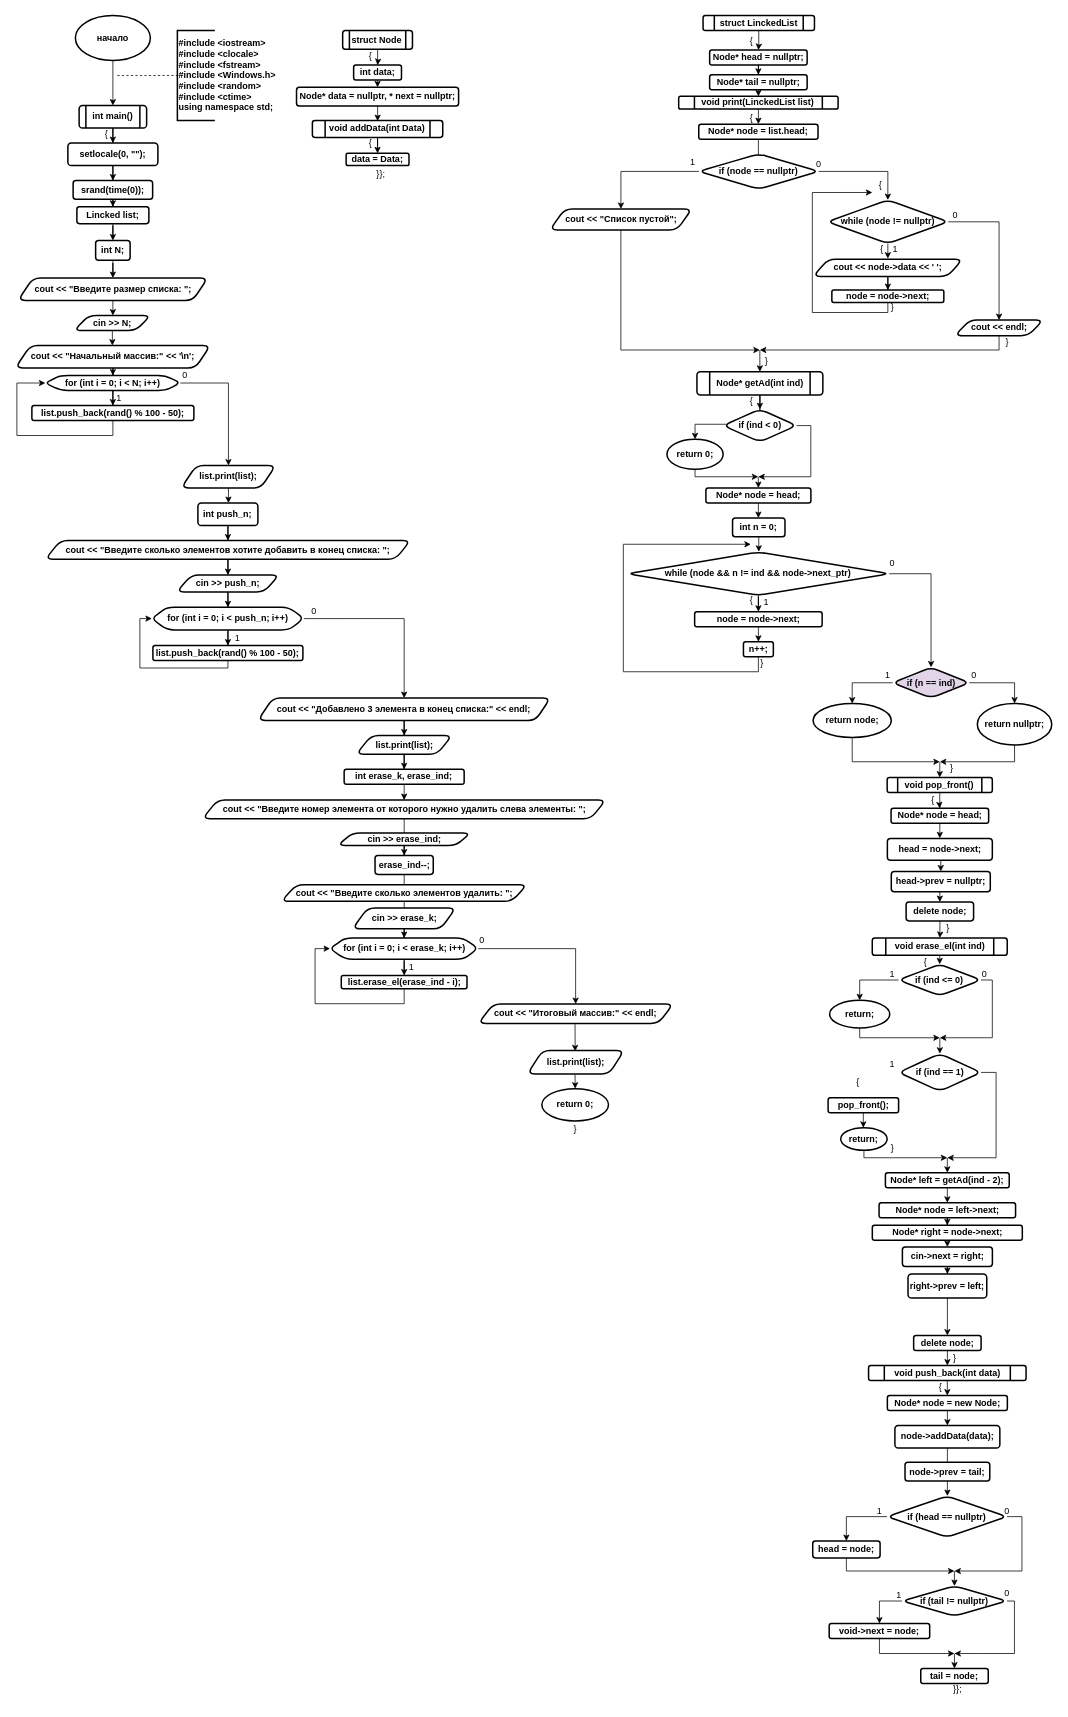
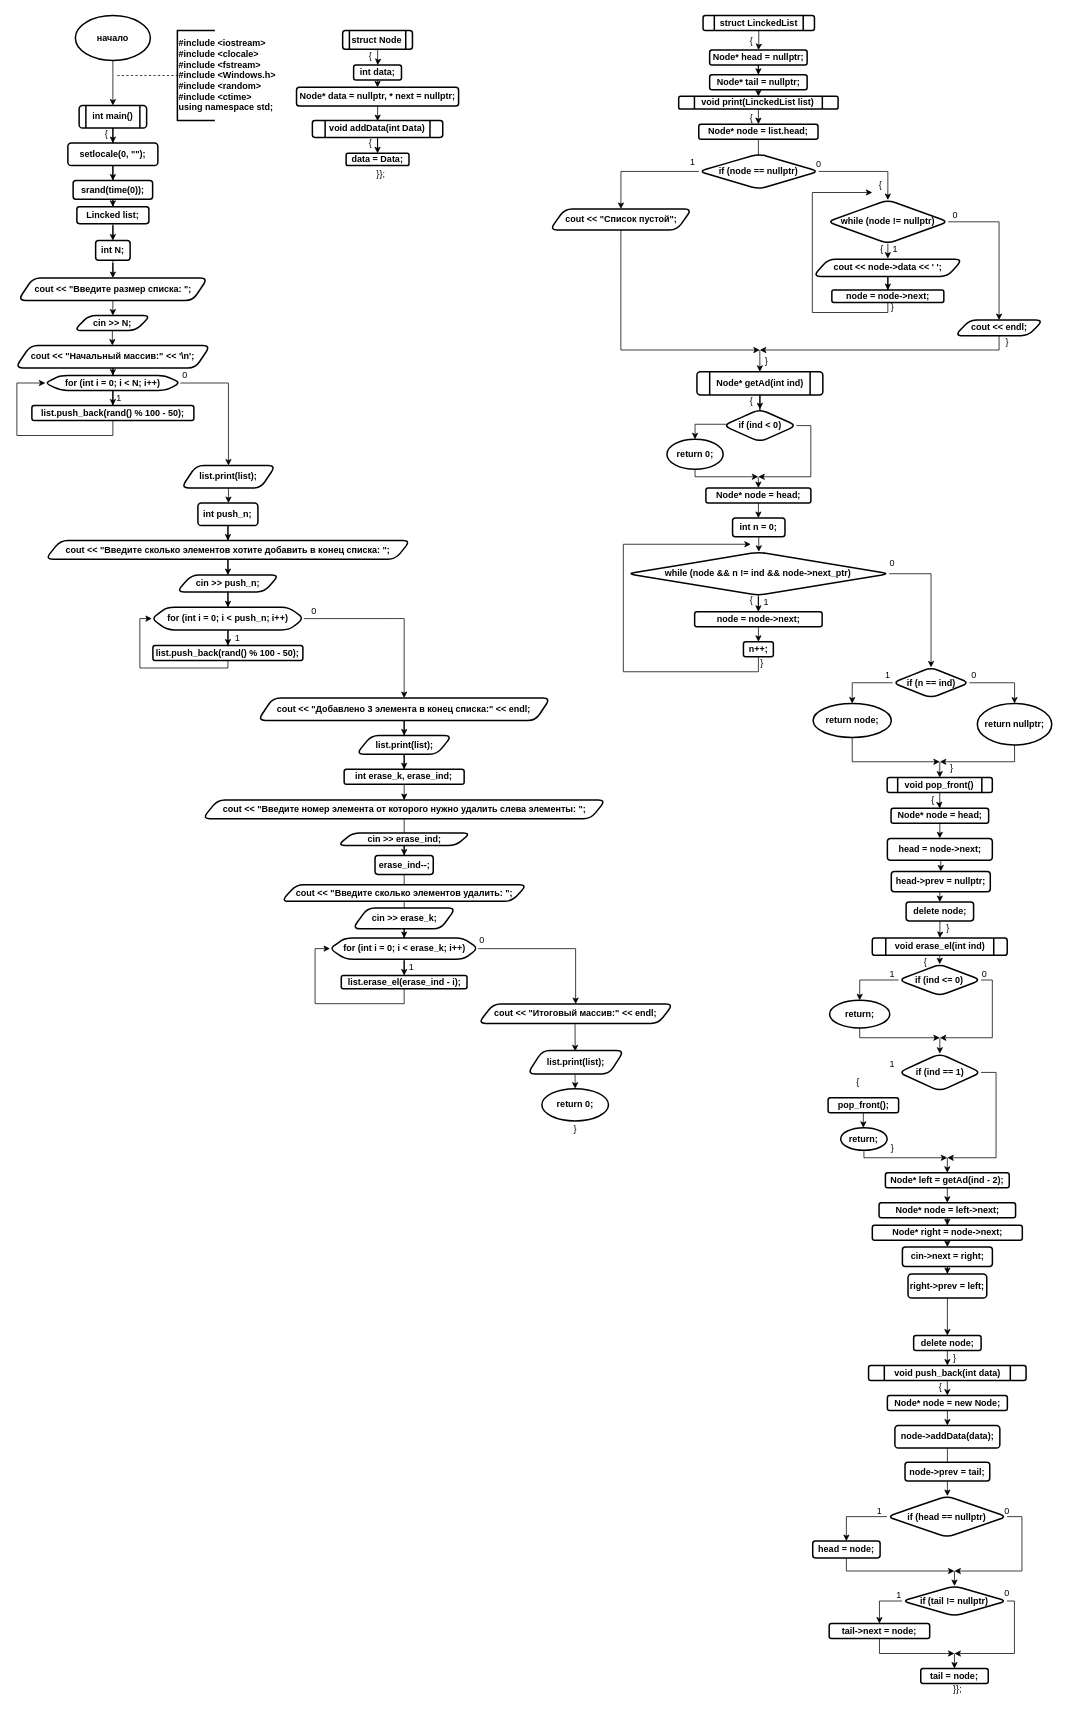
(931, 683) -> (931, 683)
(879, 1631) -> (879, 1631)
